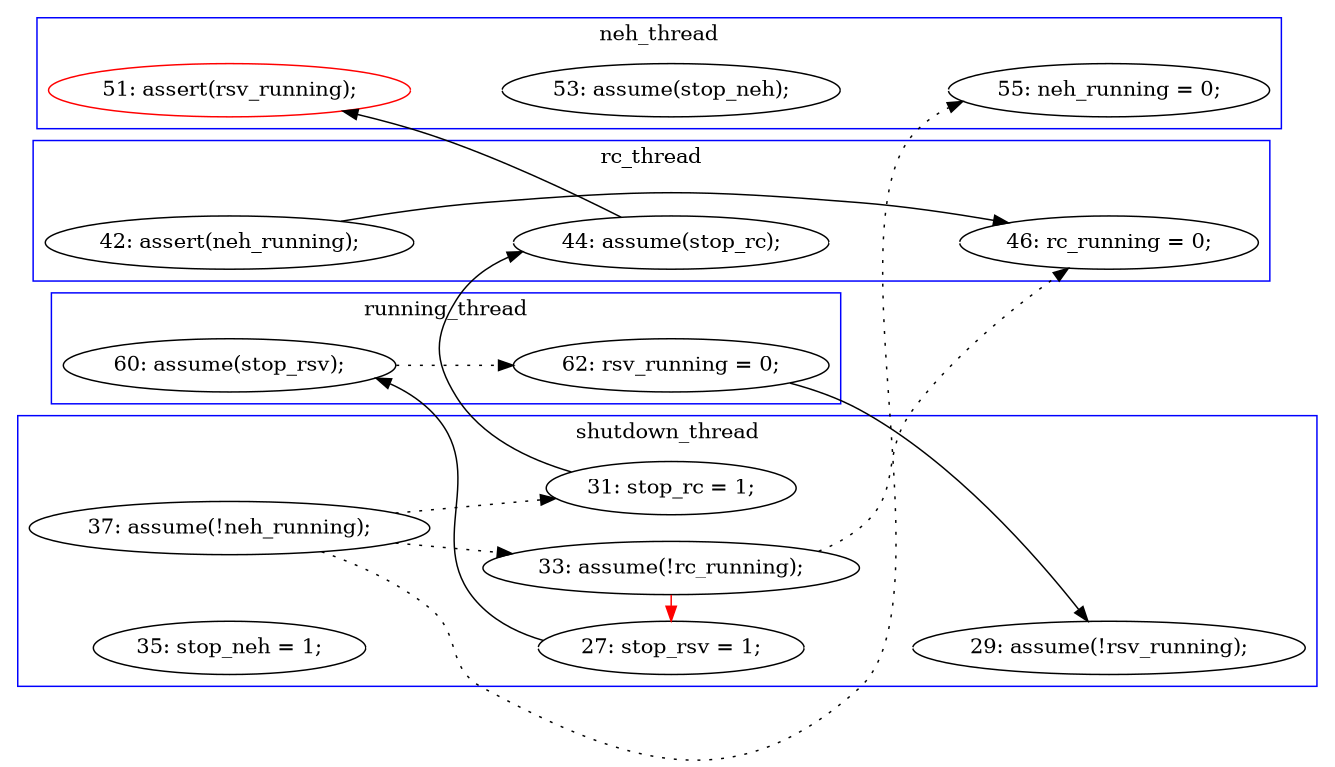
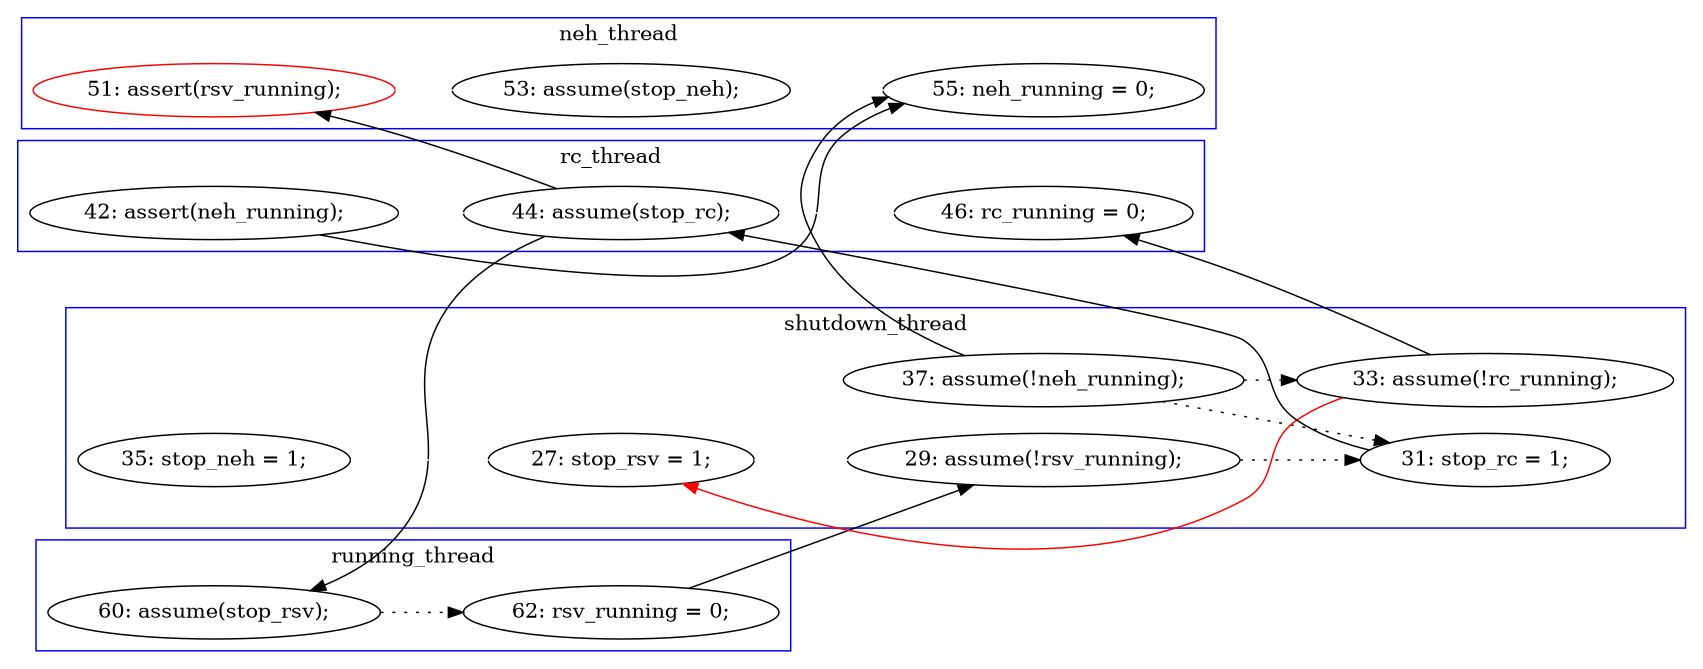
(667, 193) -> (650, 276)
(918, 403) -> (1286, 292)
none -> (1292, 460)
(455, 520) -> (426, 406)
(827, 713) -> (830, 264)
